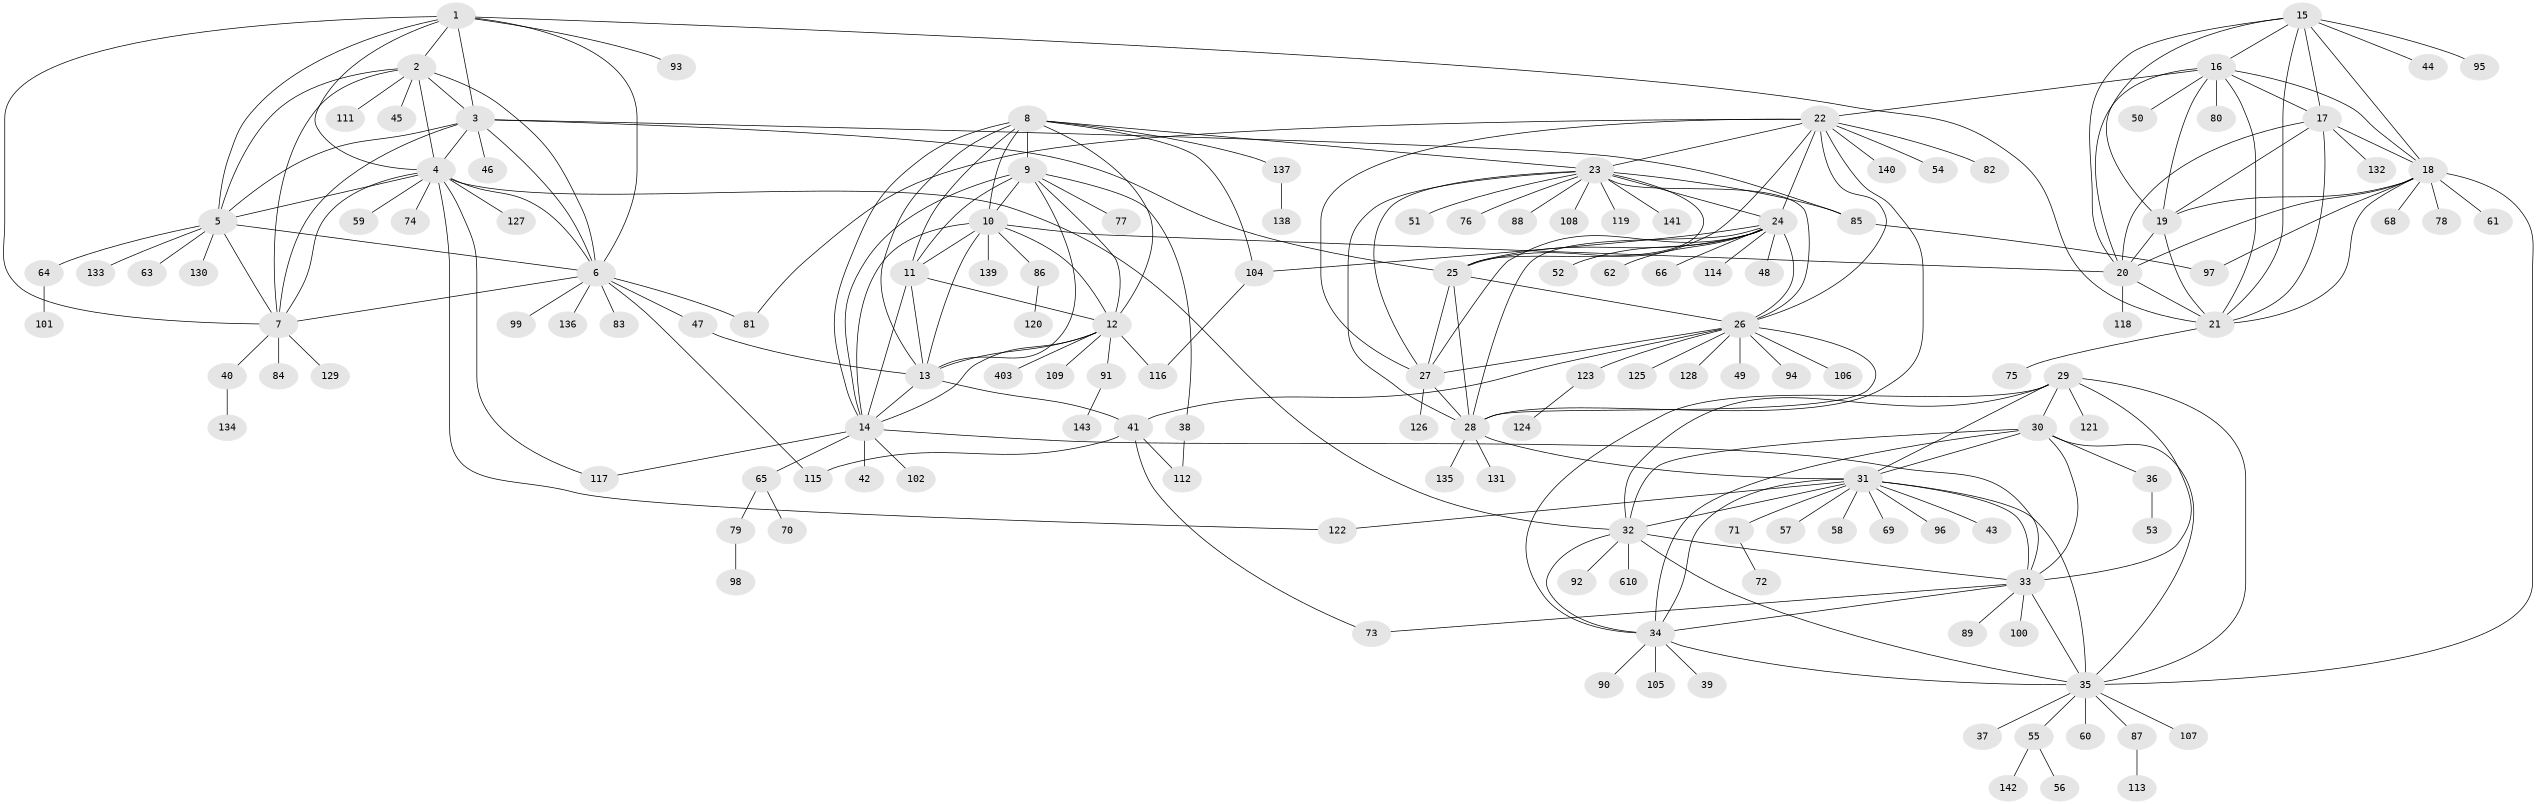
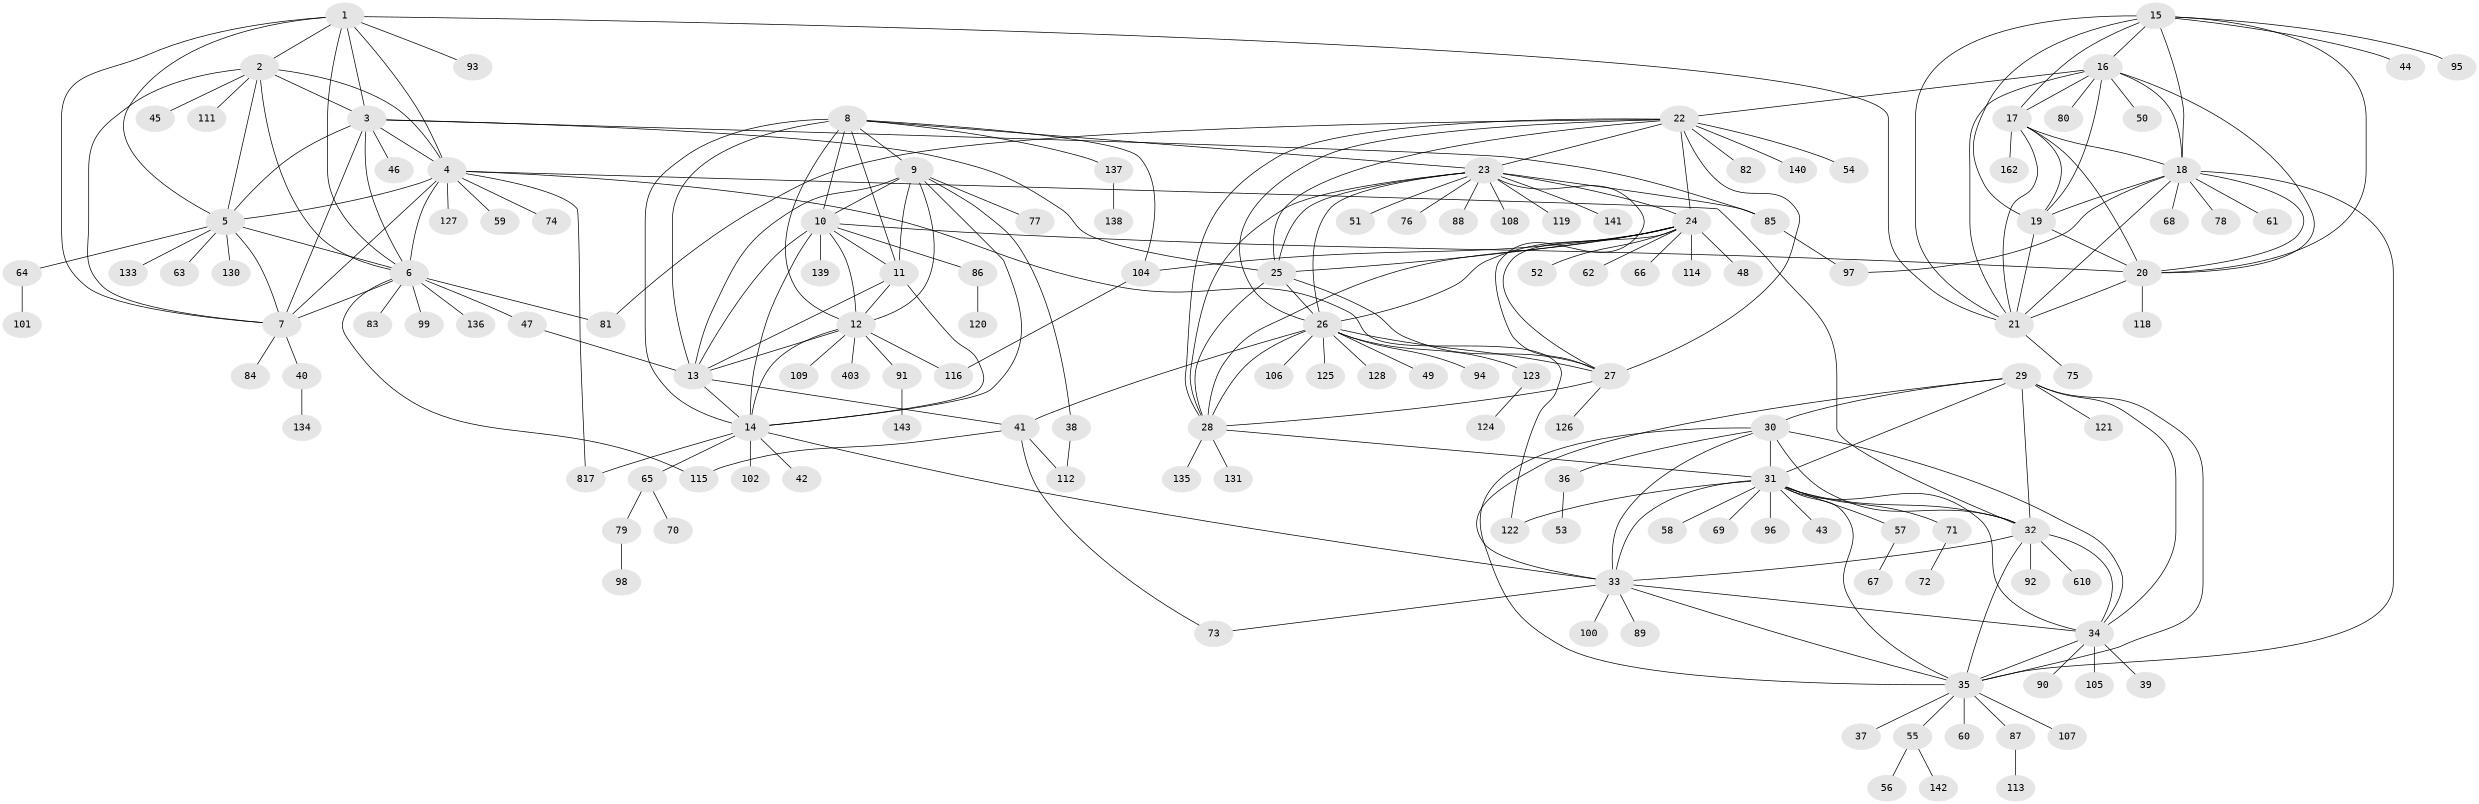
(2377, 170) -> (2009, 170)
(330, 376) -> none
(599, 479) -> (586, 479)
none -> (1873, 582)
